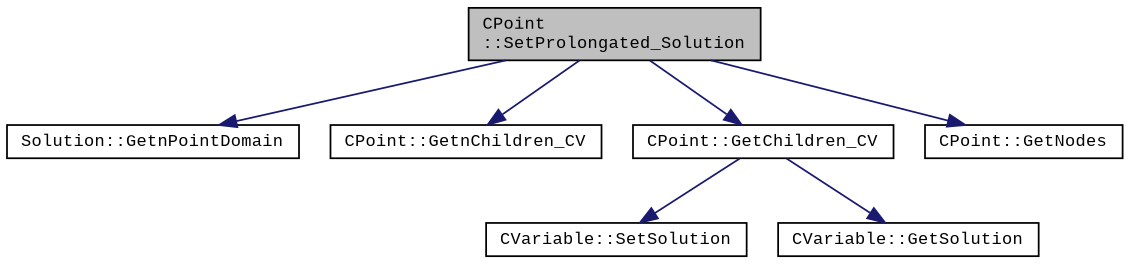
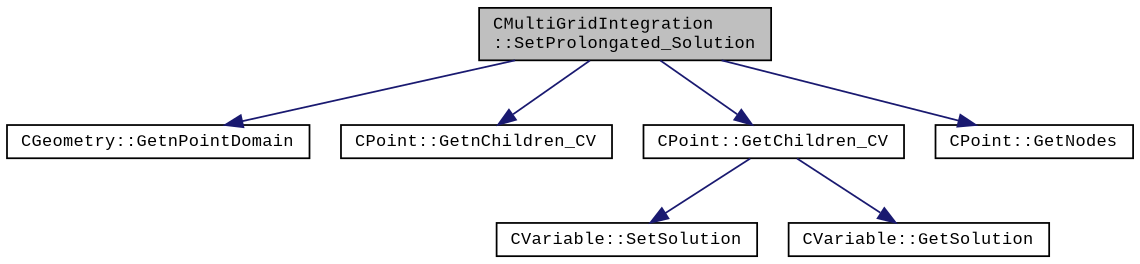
(615, 34) -> (625, 34)
(153, 142) -> (158, 142)
